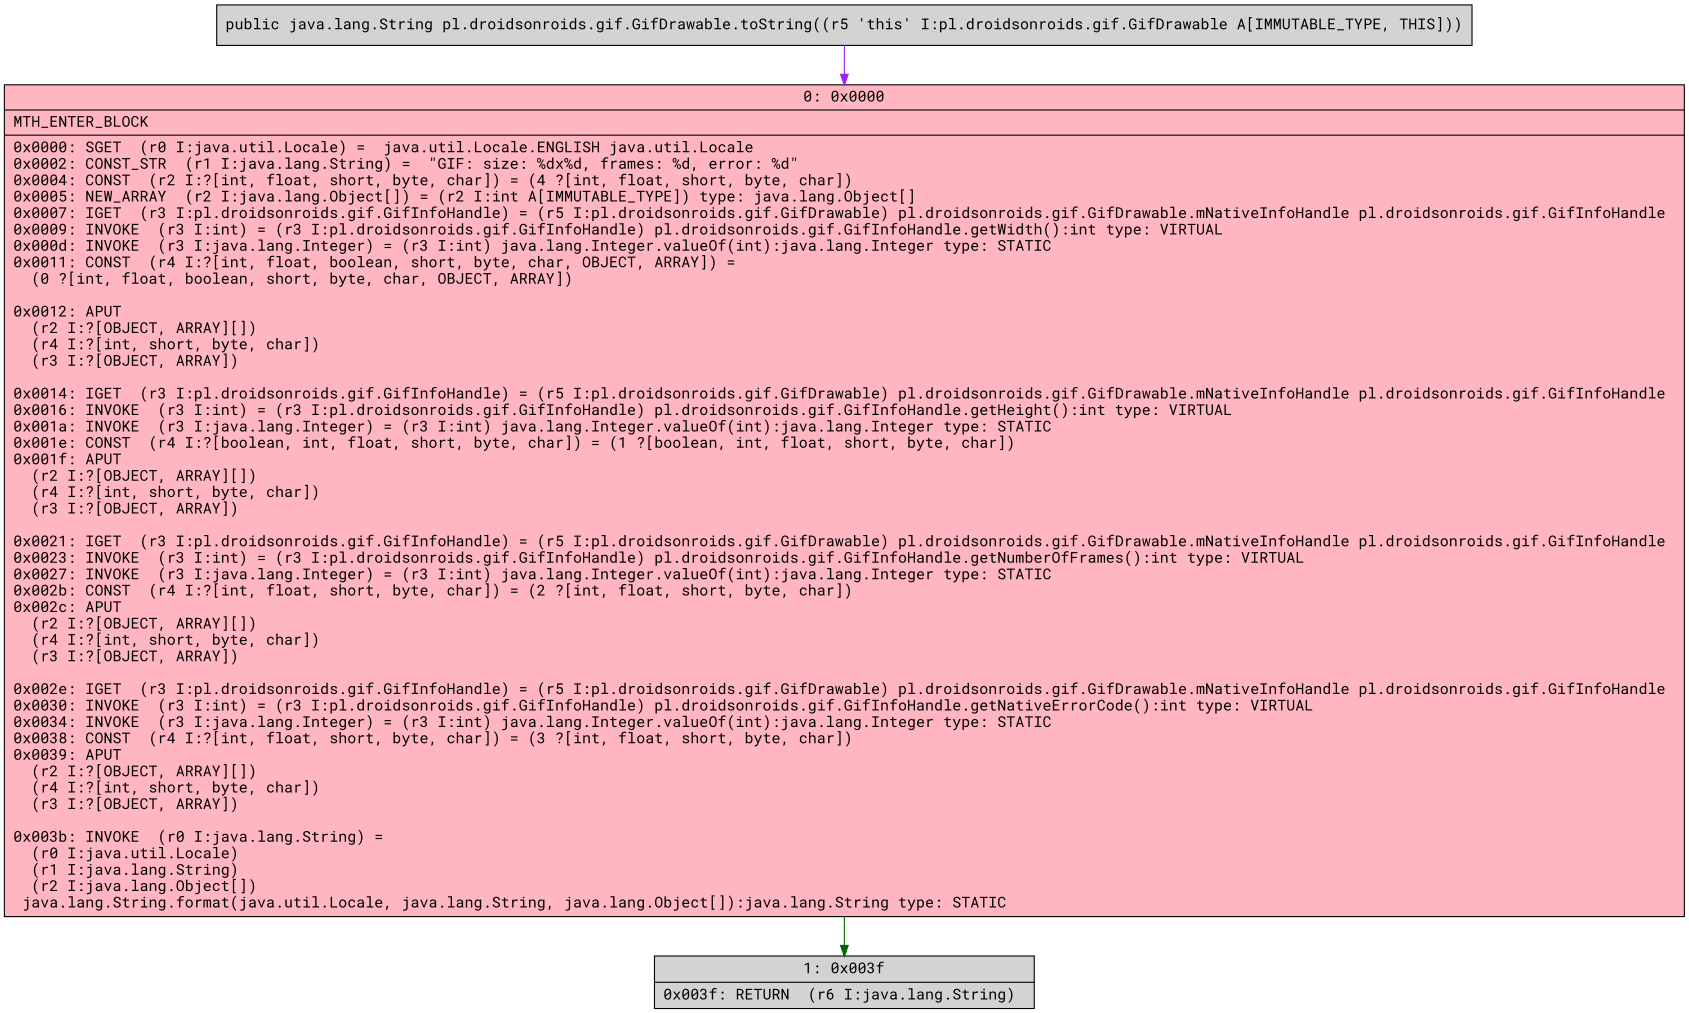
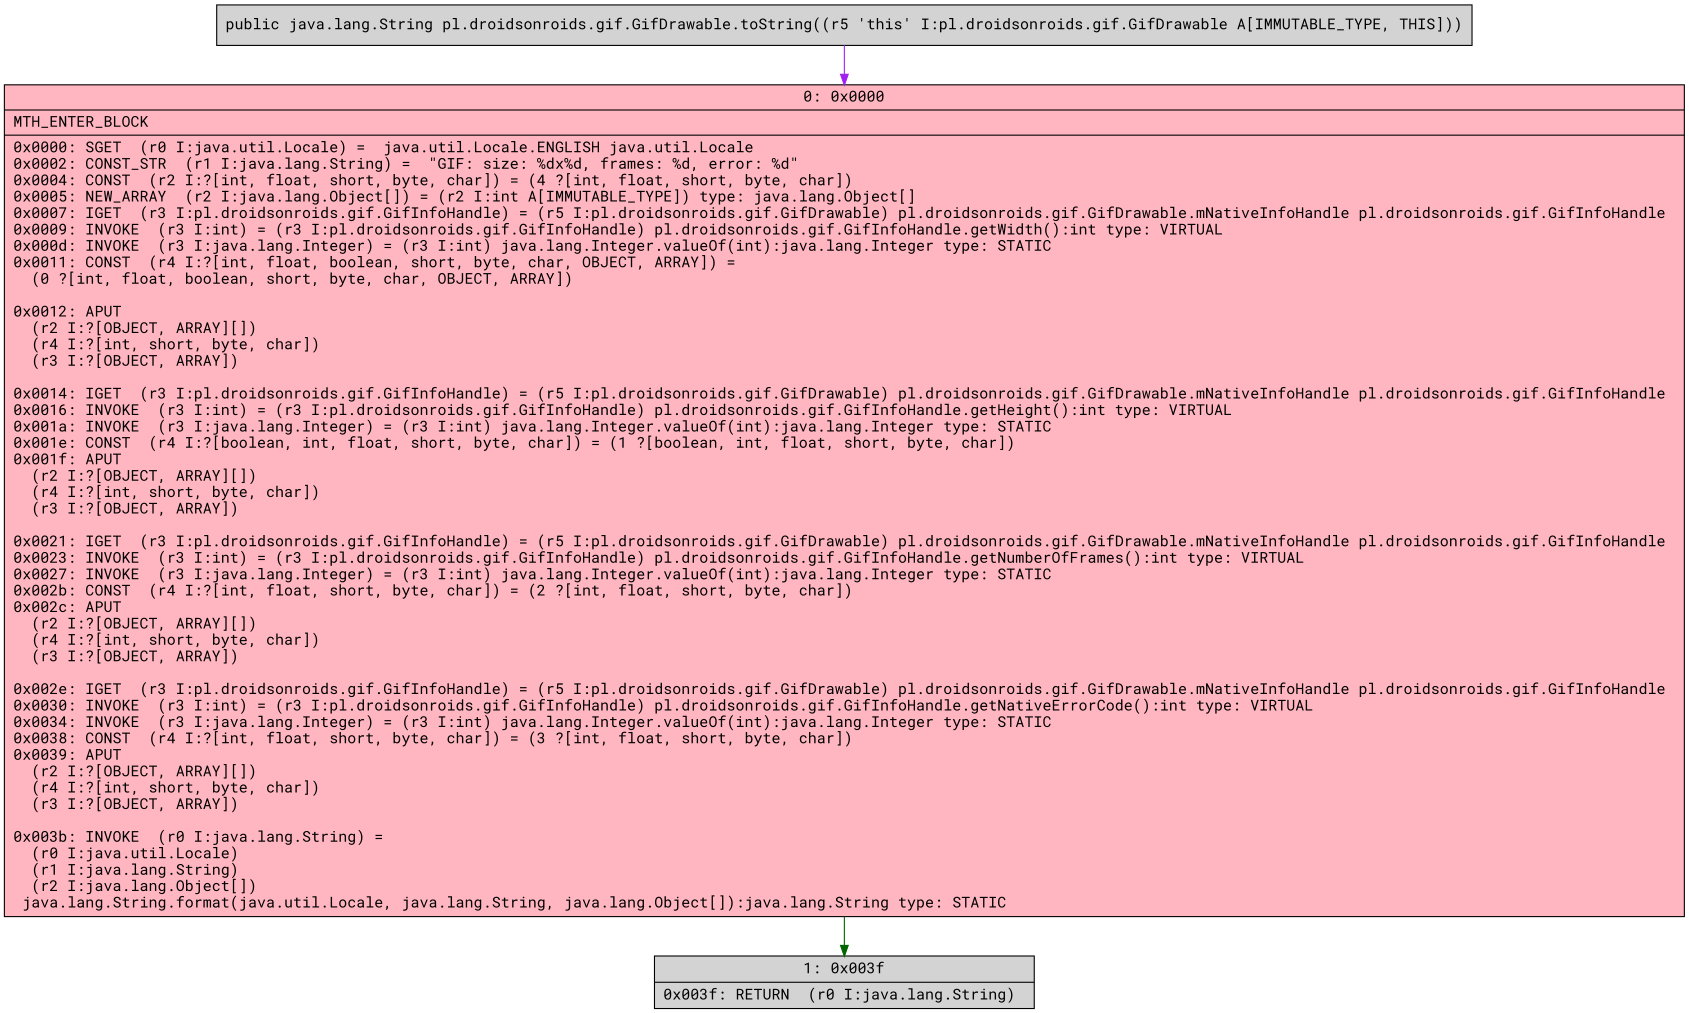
(844, 995) -> (844, 995)
